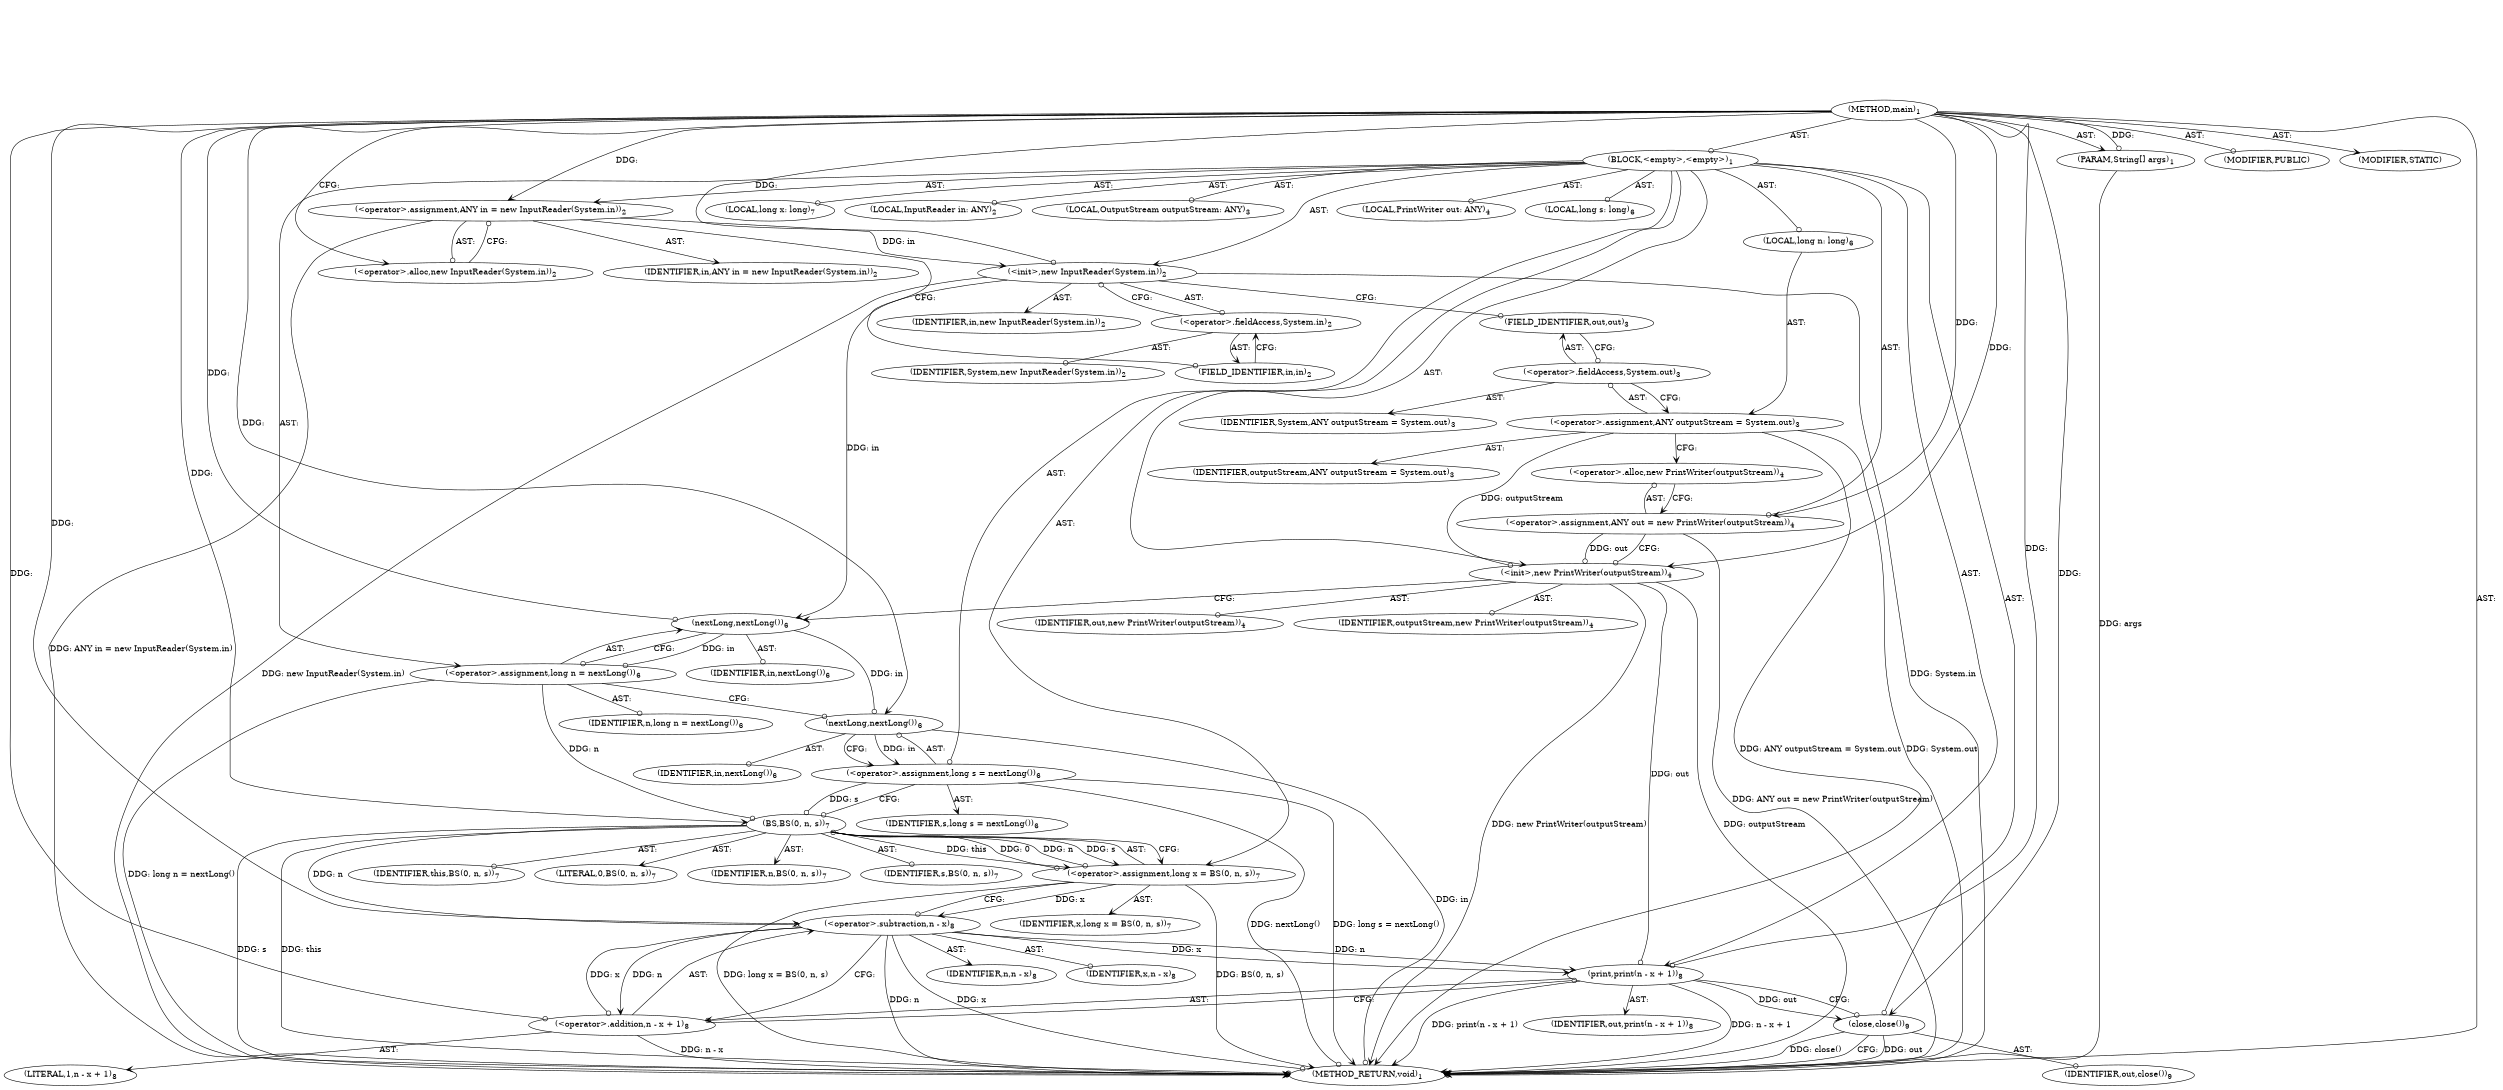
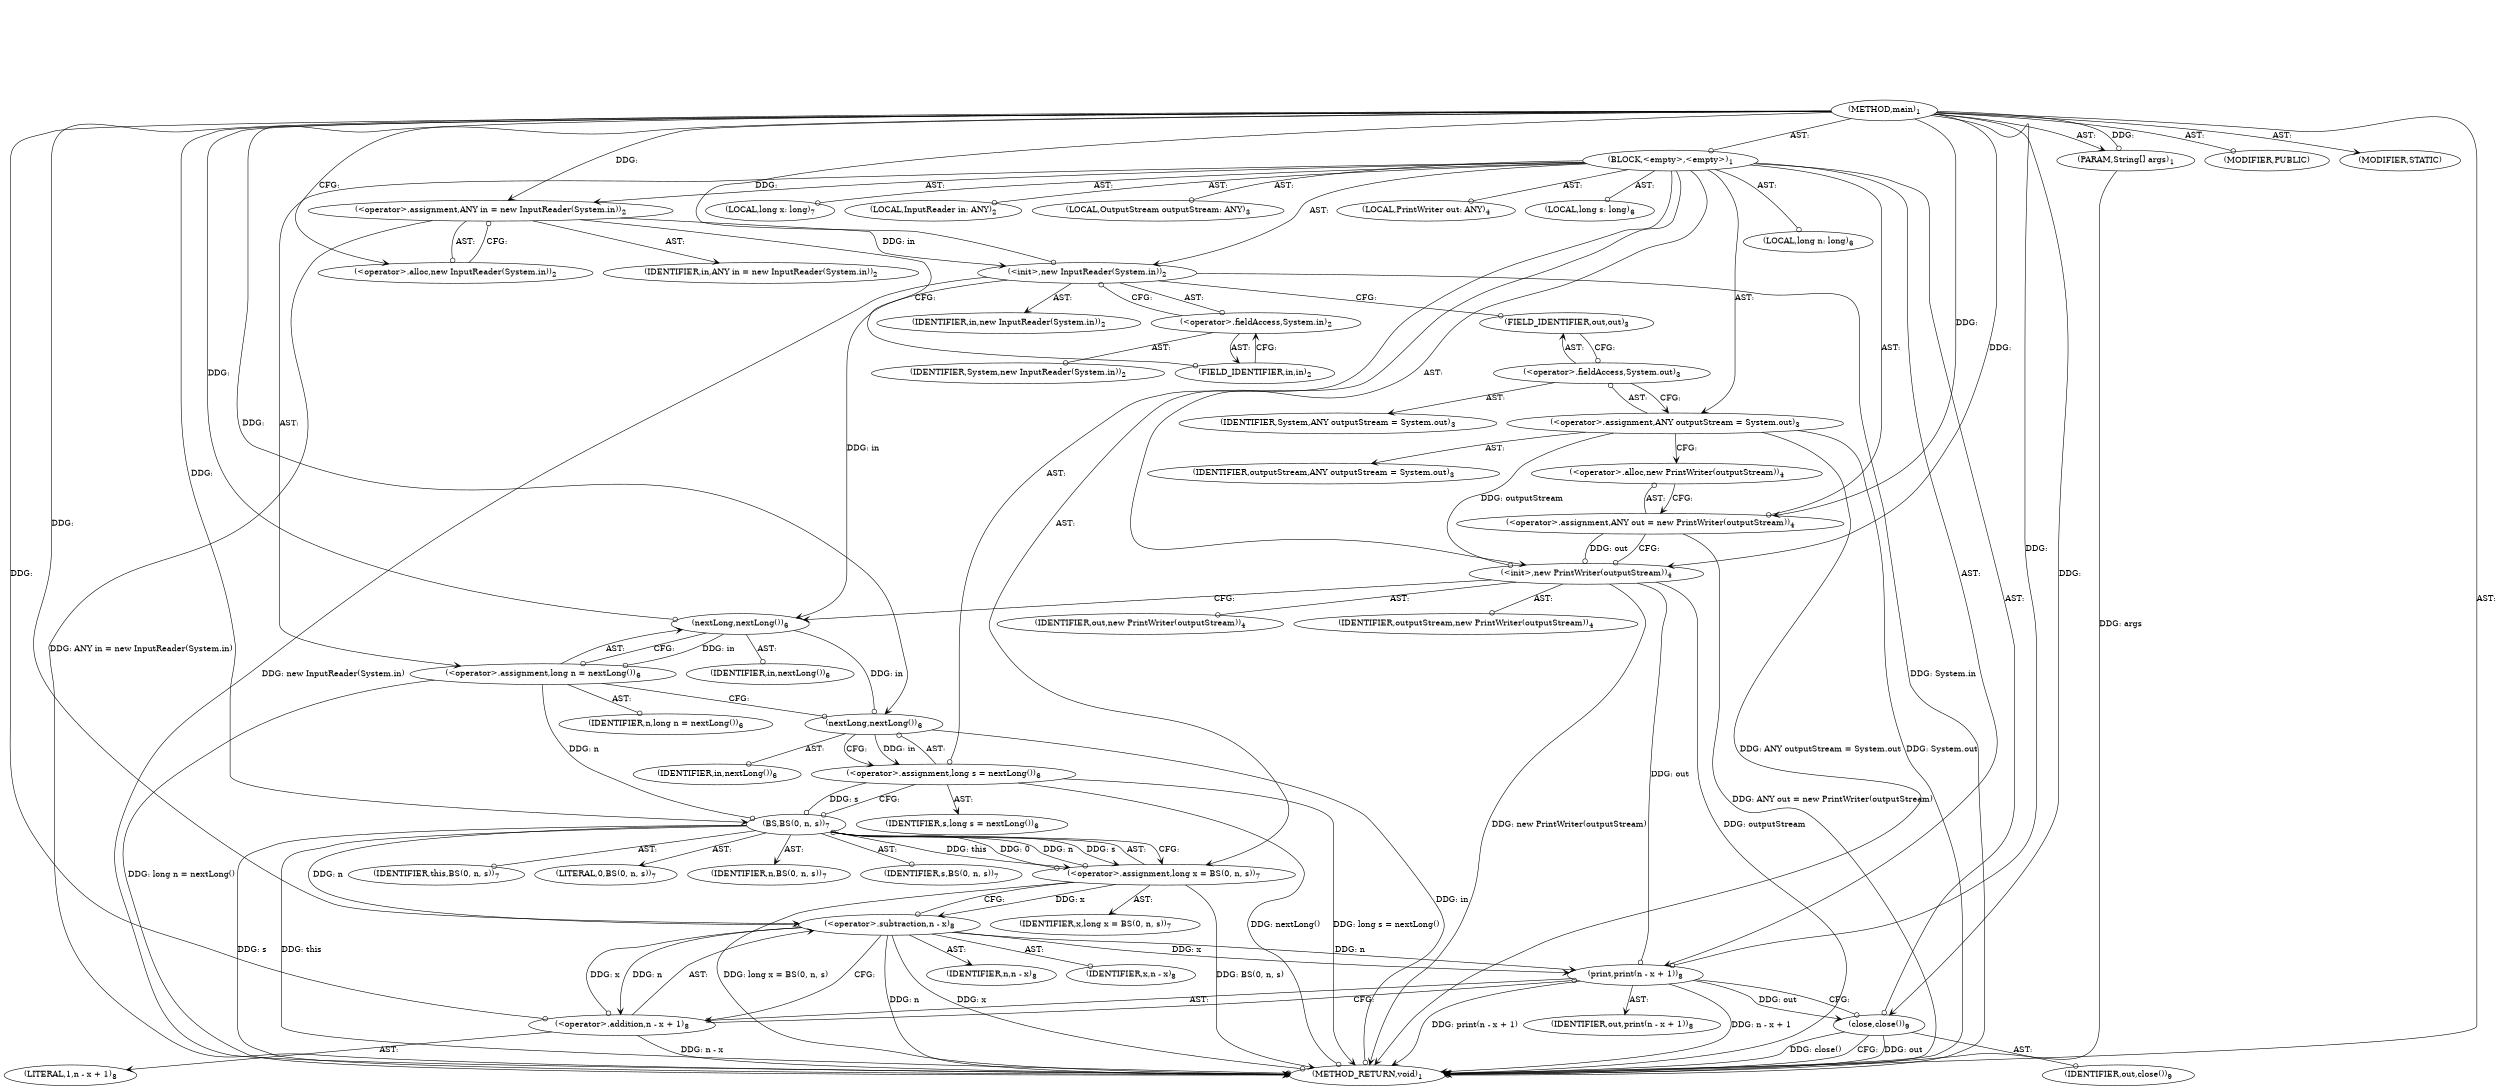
(1787, 338) -> (1735, 284)
